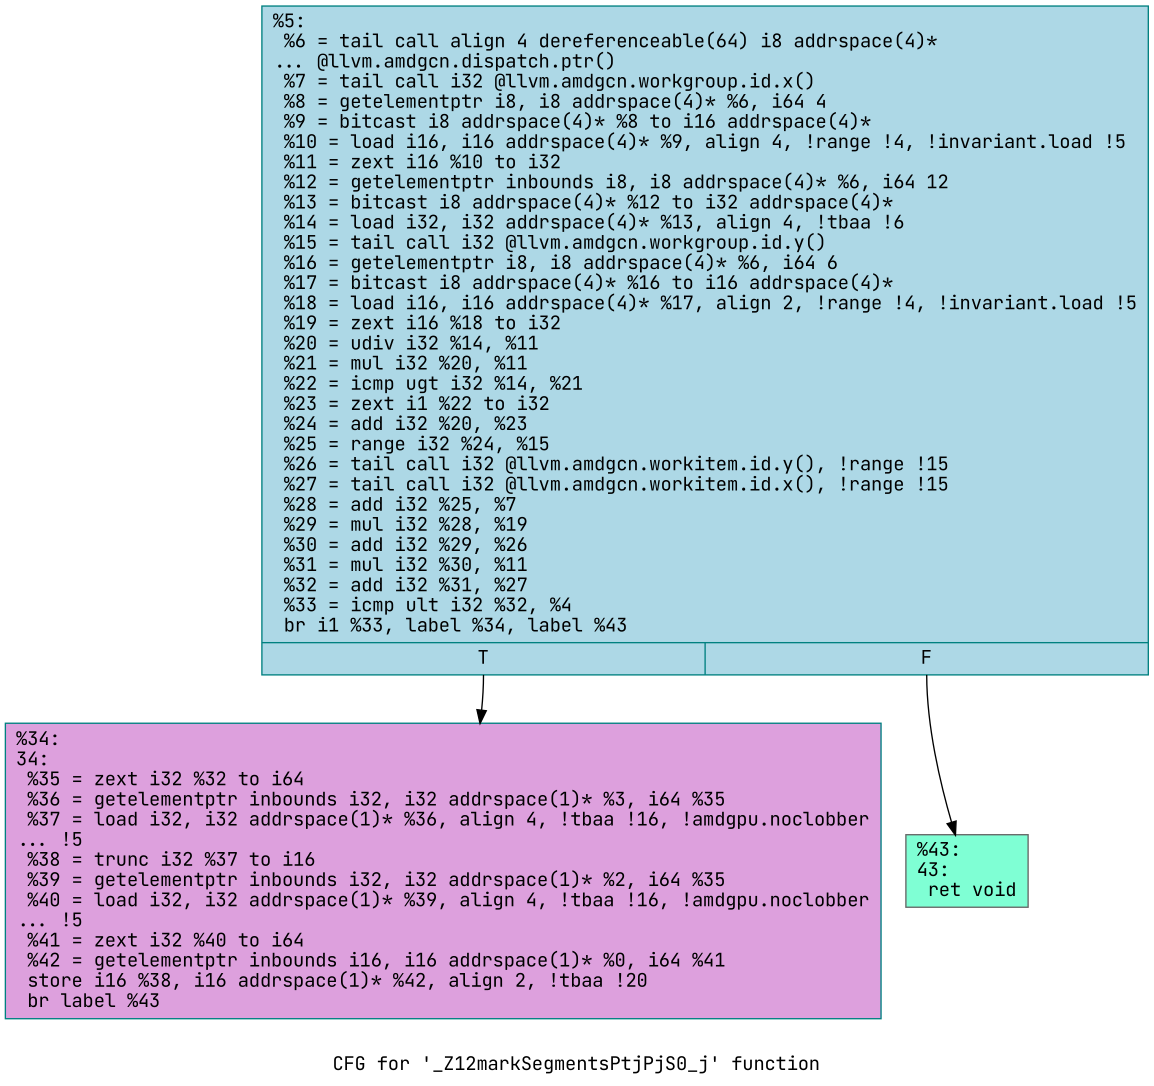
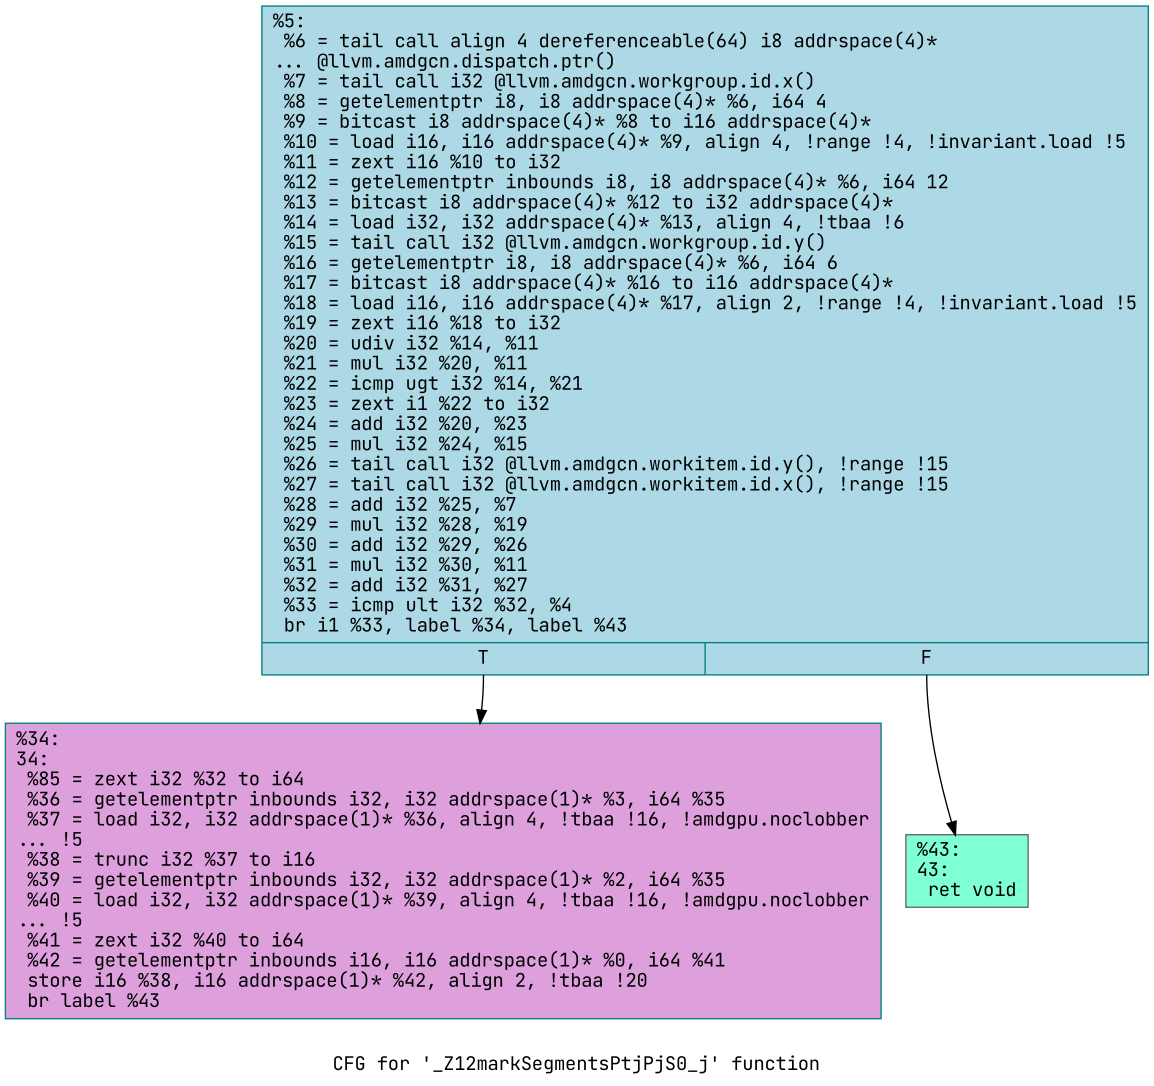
(412, 445) -> (400, 445)
(160, 780) -> (160, 780)
